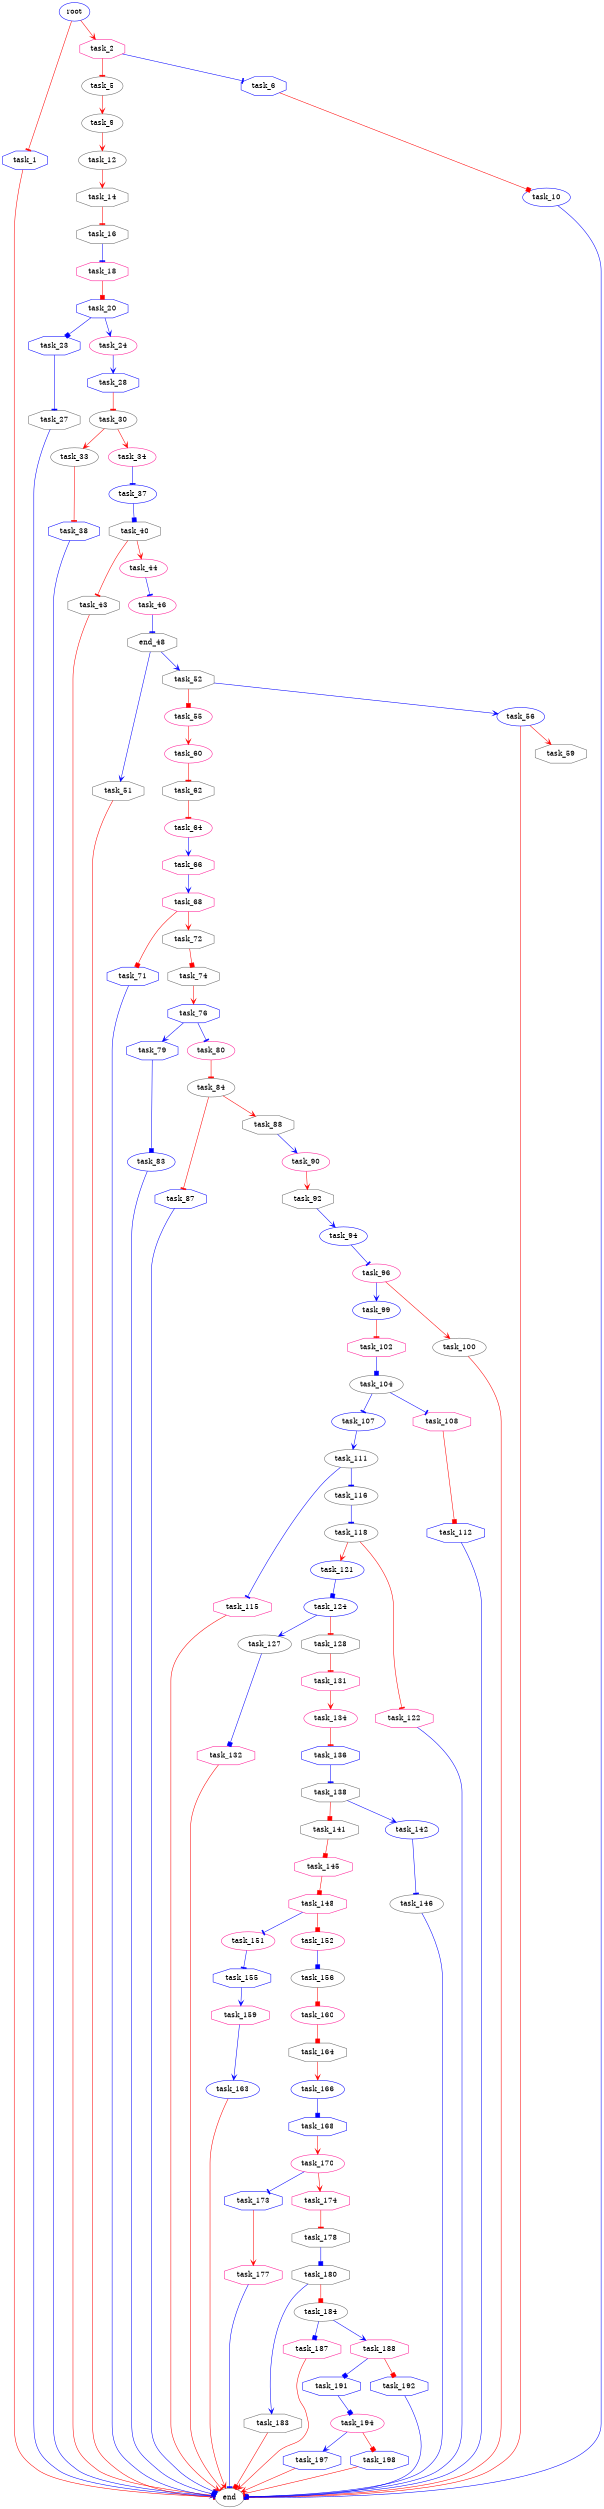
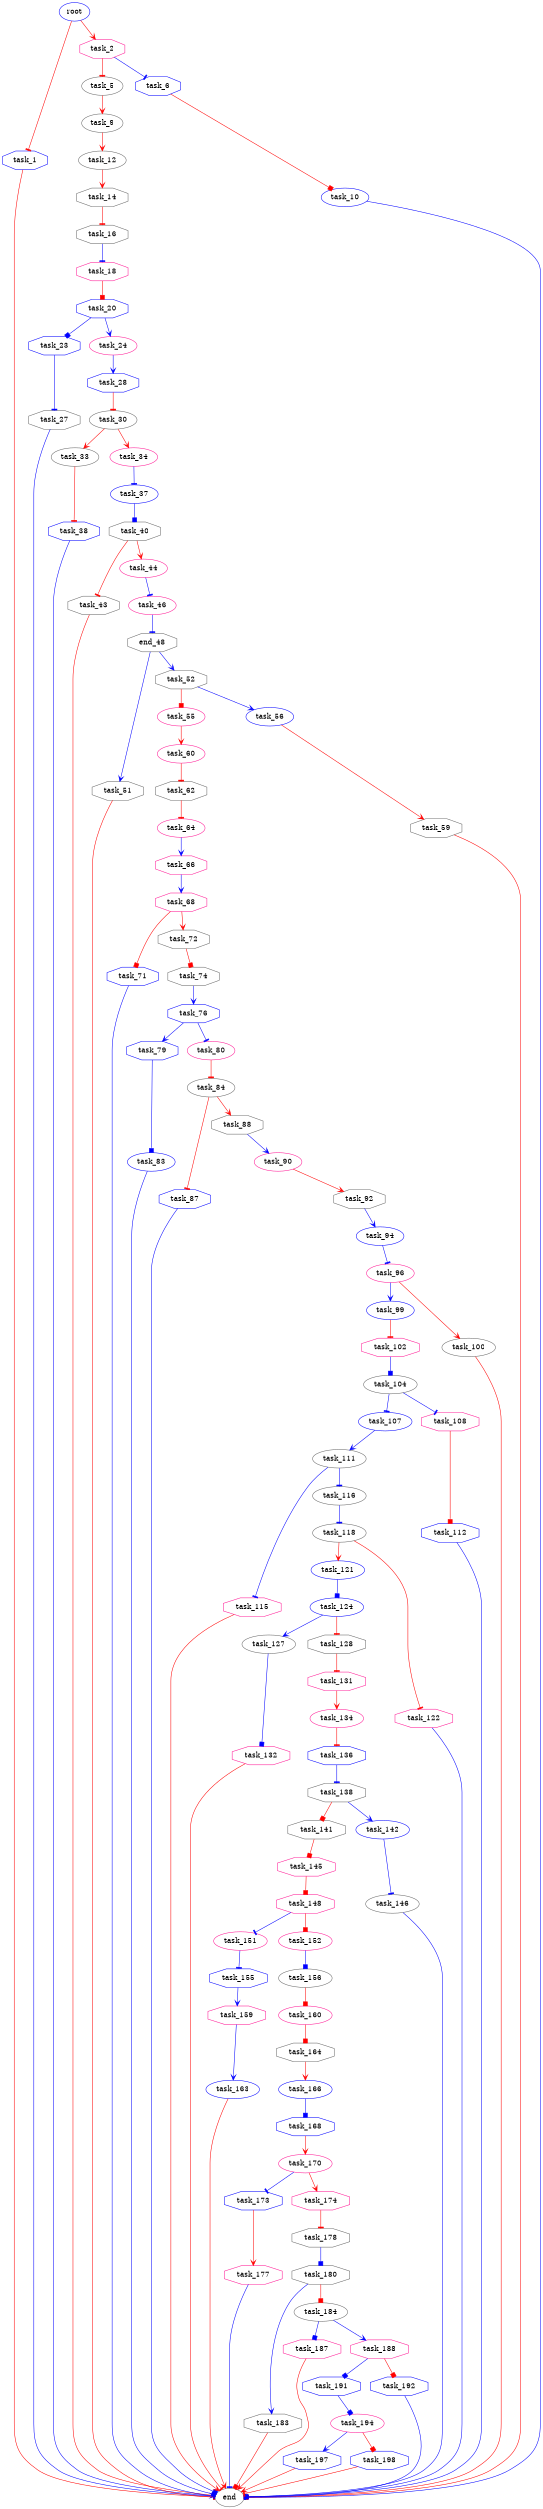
(194, 992) -> (194, 992)
(521, 1726) -> (521, 1764)
